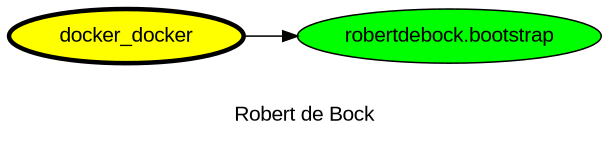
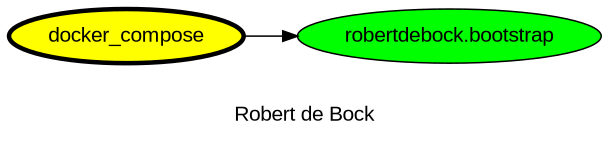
(126, 36) -> (126, 36)
